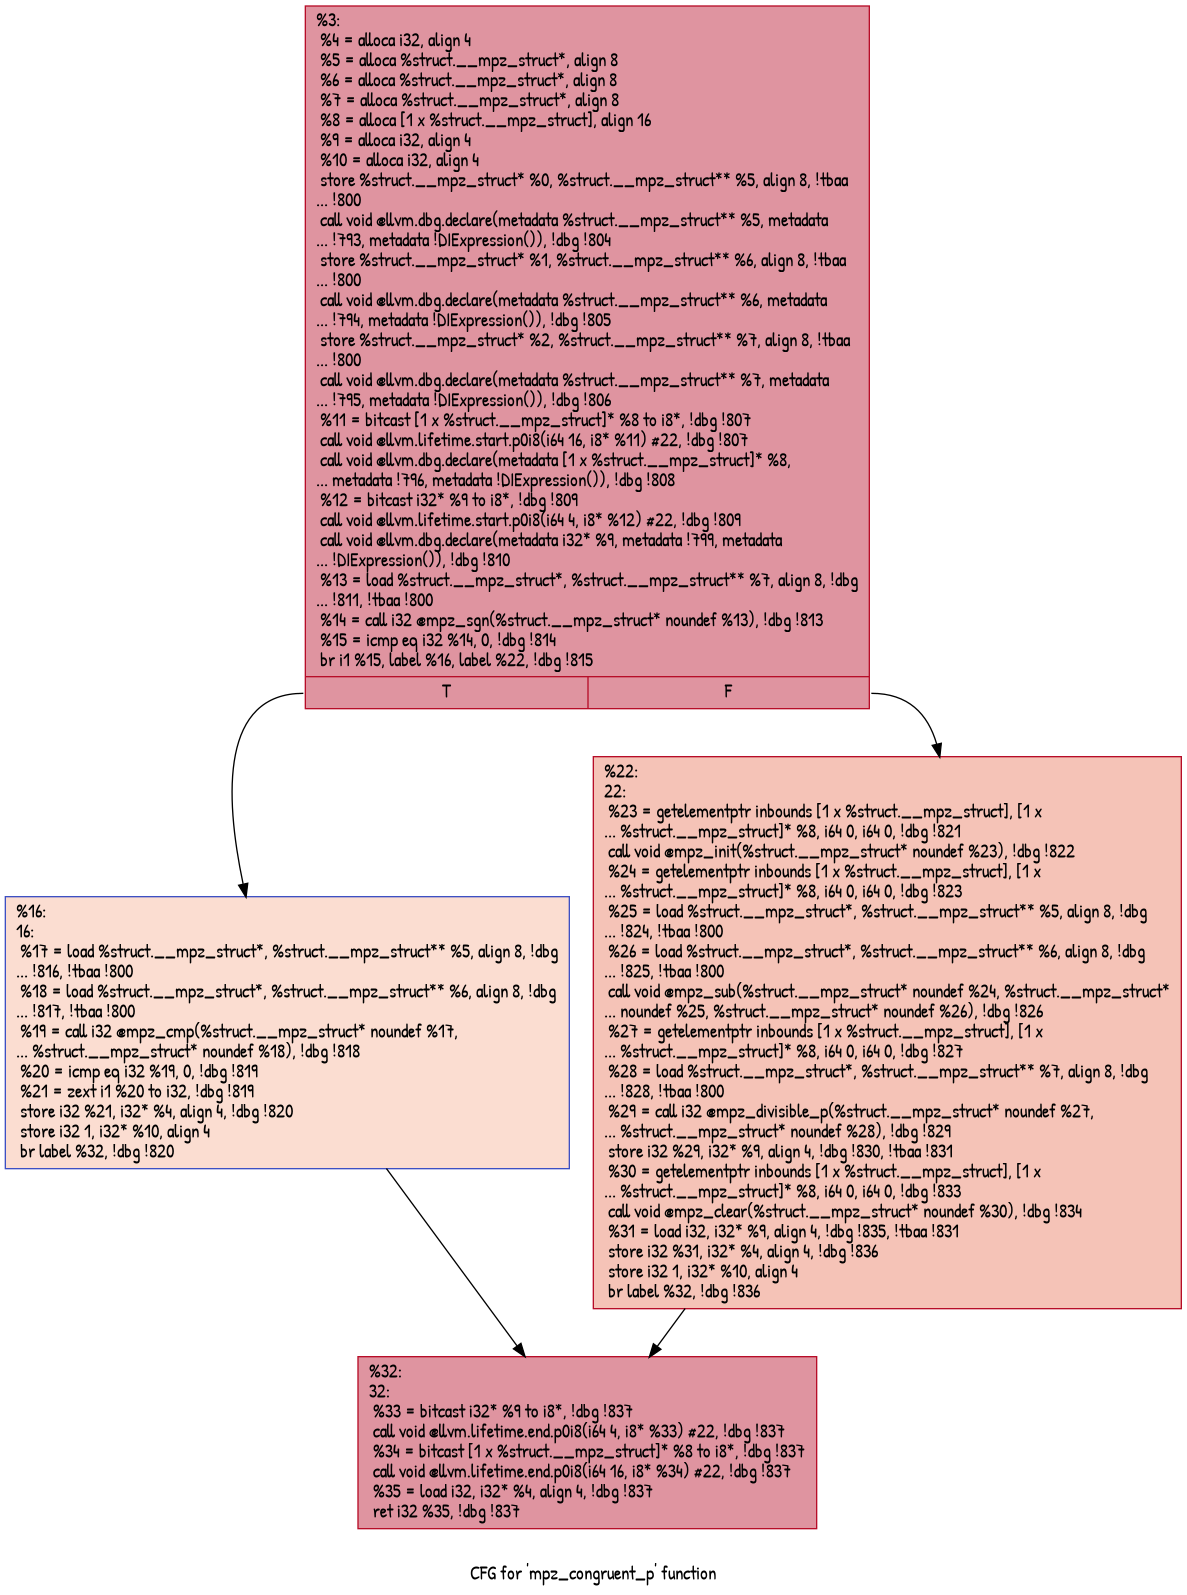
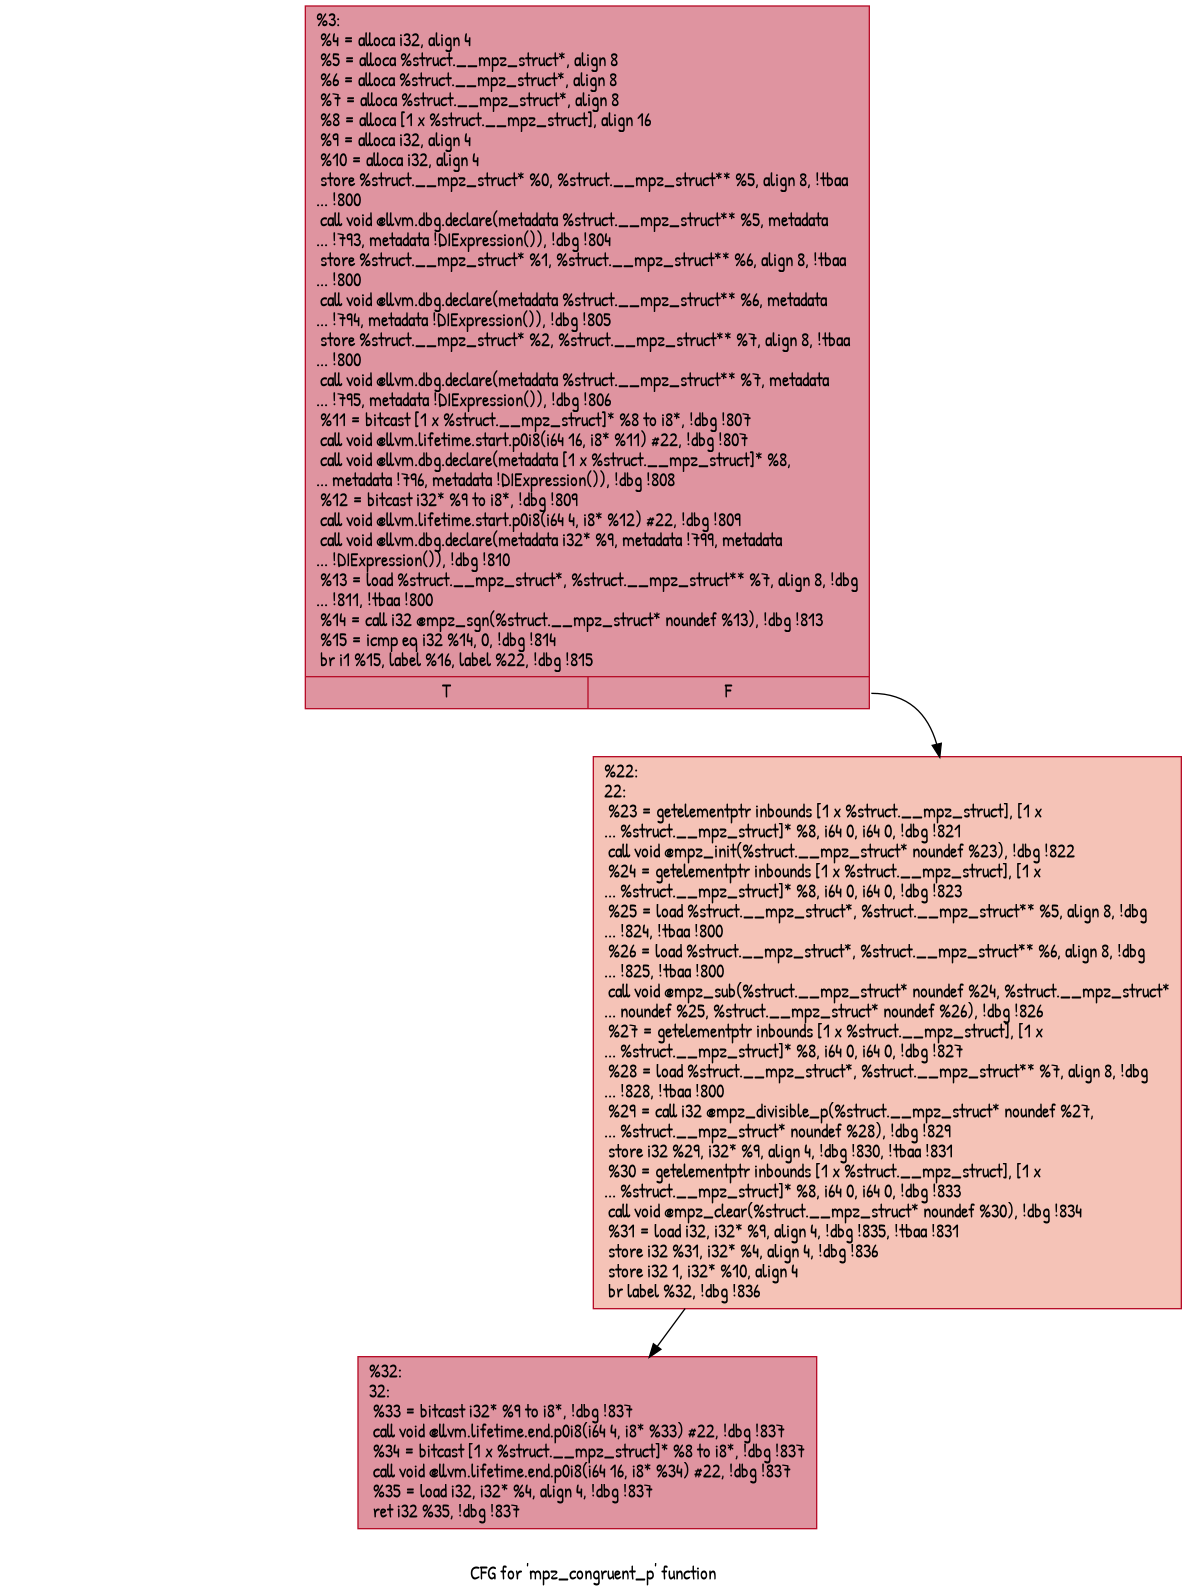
(287, 1033) -> none
